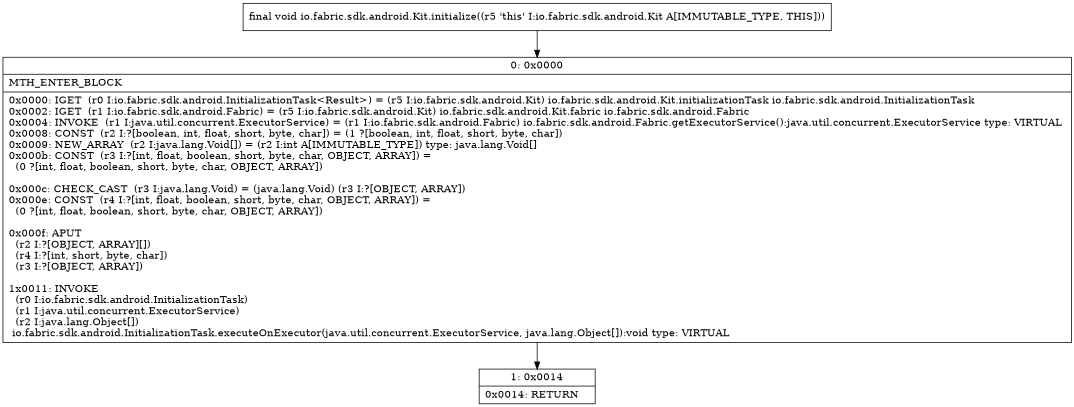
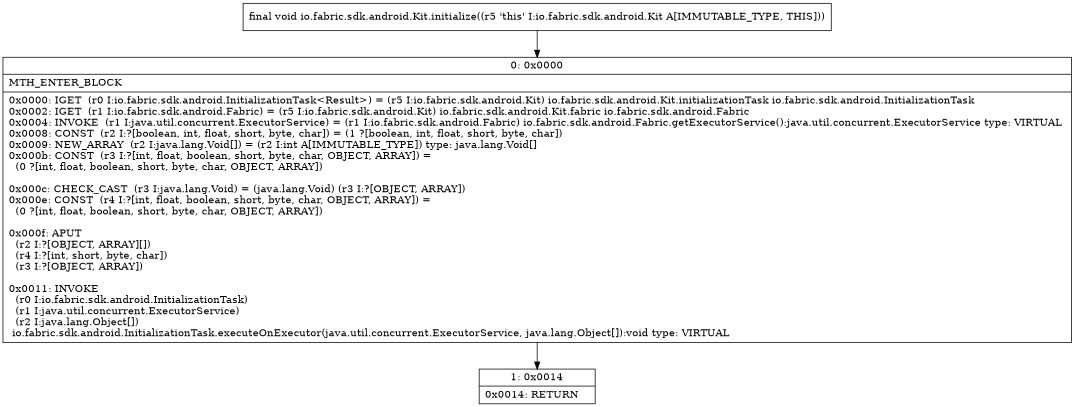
(57, 289) -> (57, 289)
